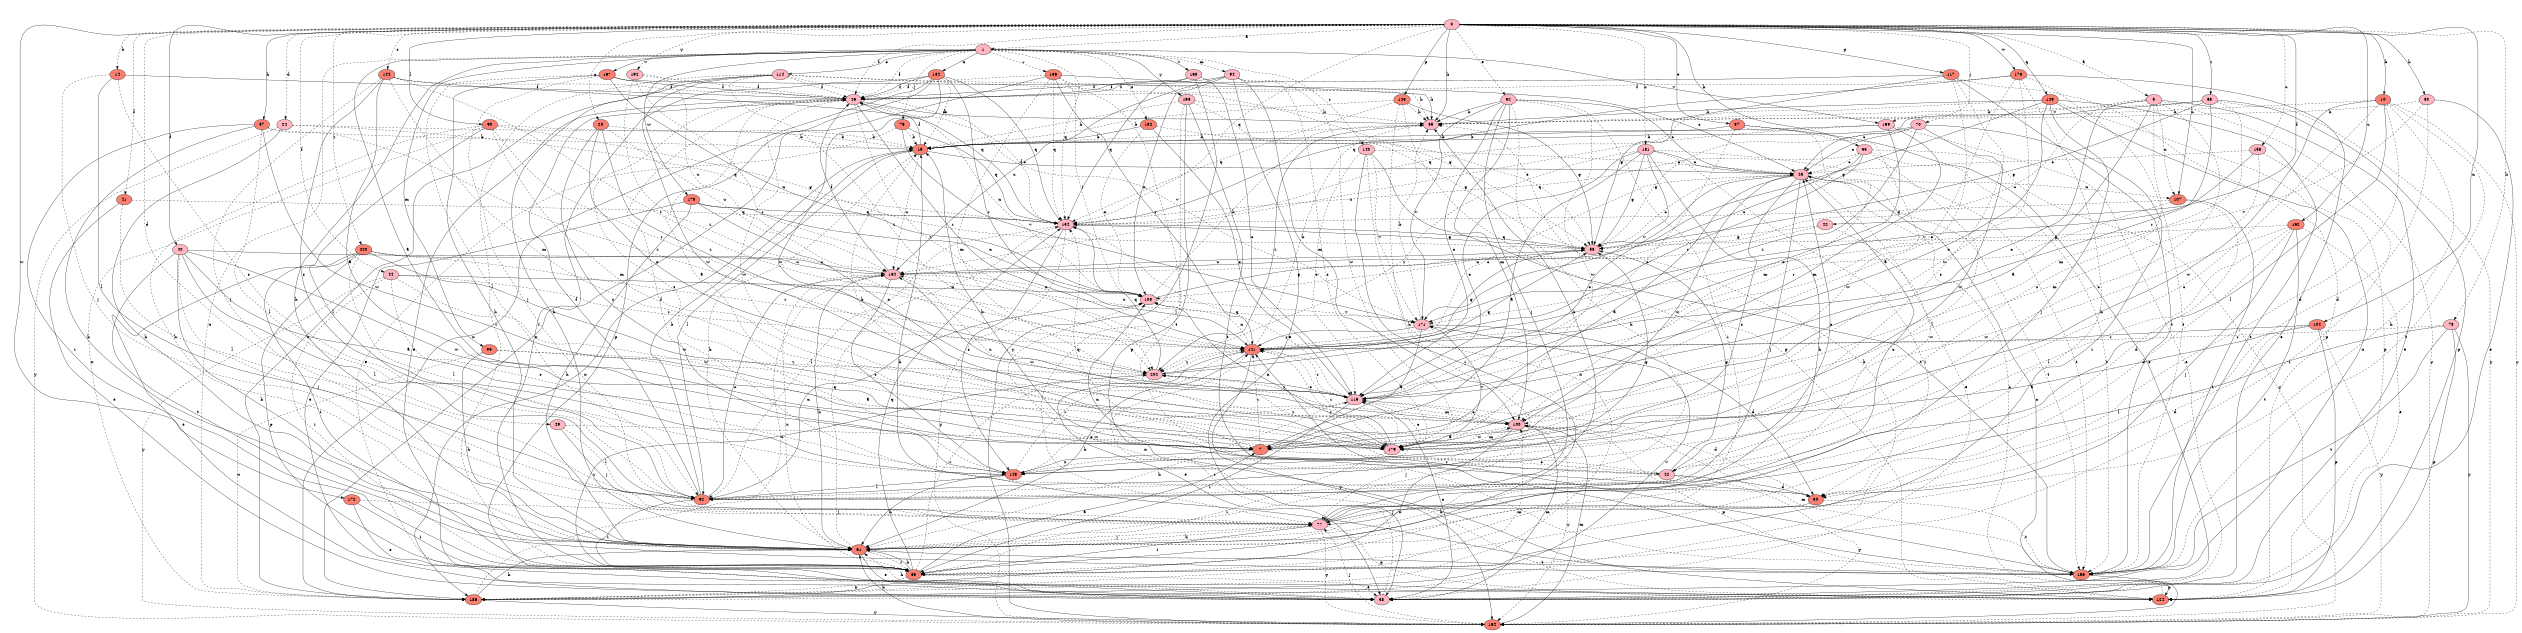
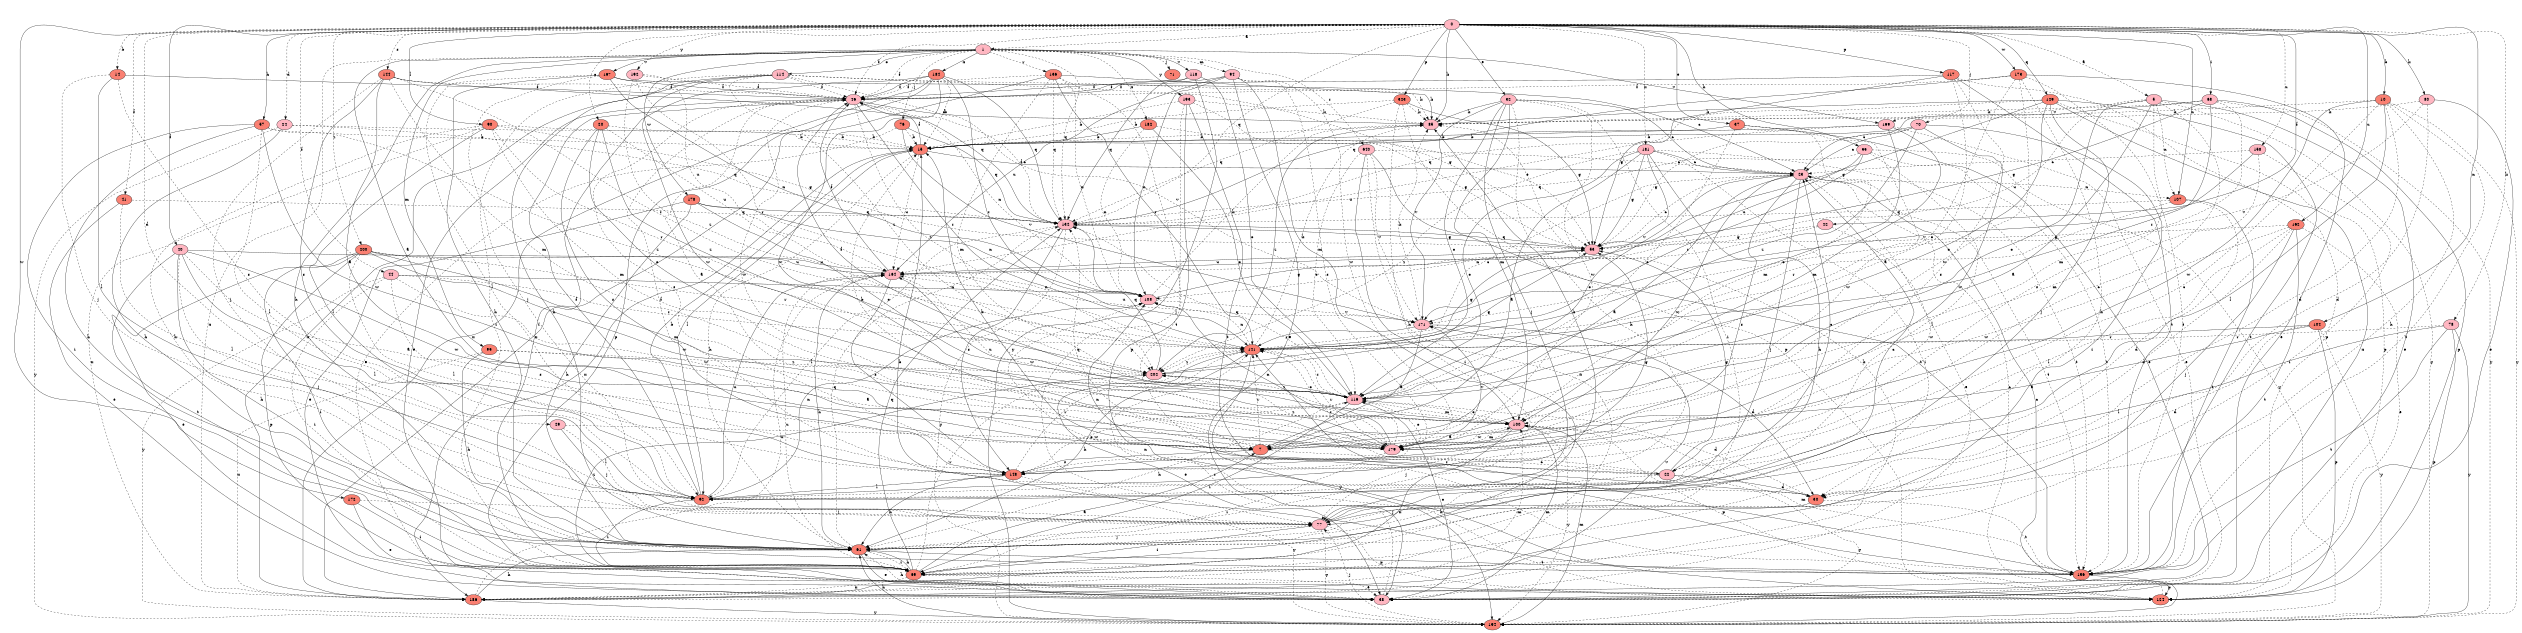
(1480, 63) -> (1480, 63)
none -> (1172, 75)
(1194, 75) -> (1194, 75)
(1402, 100) -> (1402, 100)
(1366, 150) -> (1366, 150)
(1836, 166) -> none
(1082, 187) -> (1082, 187)
none -> (964, 322)
none -> (932, 372)
(700, 407) -> (700, 407)
(1091, 541) -> none
none -> (1288, 546)
